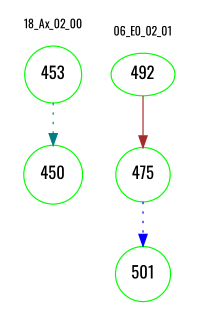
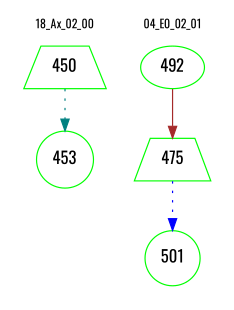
(143, 33) -> (173, 25)
(53, 118) -> (65, 104)
(53, 175) -> (65, 67)
(143, 175) -> (173, 160)
